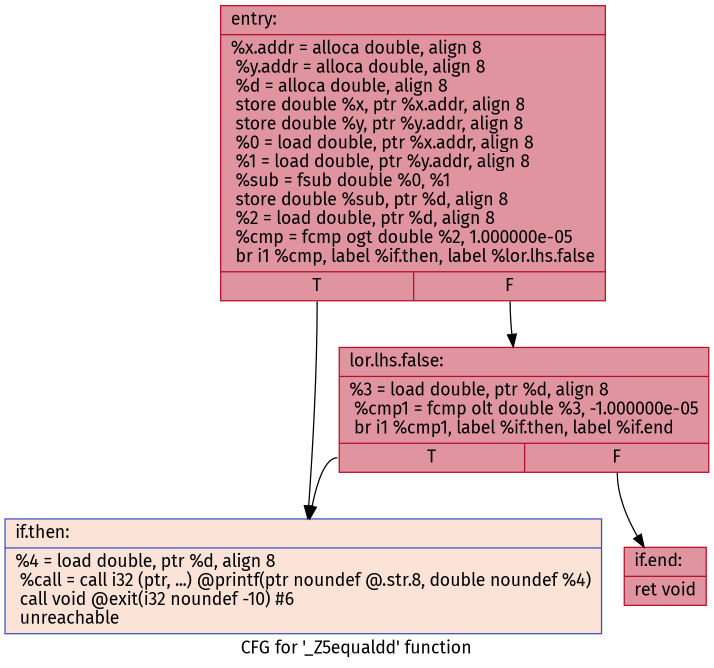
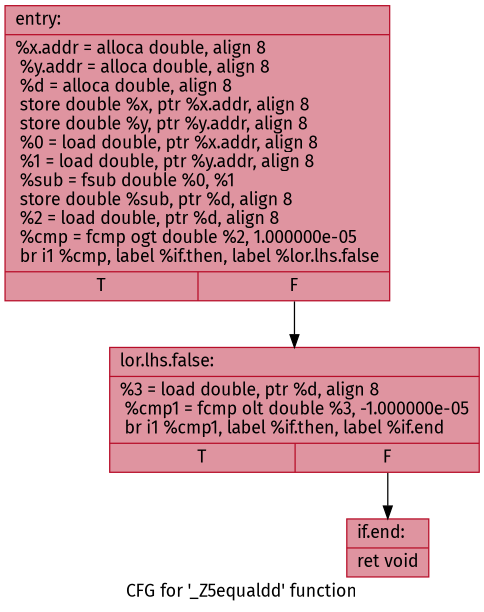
(303, 576) -> none
